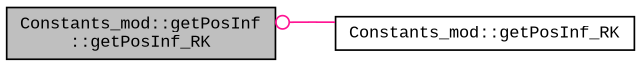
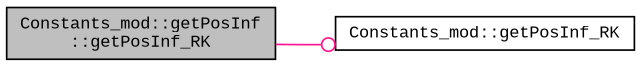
(312, 22) -> (299, 45)
